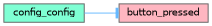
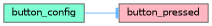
(44, 13) -> (44, 13)
